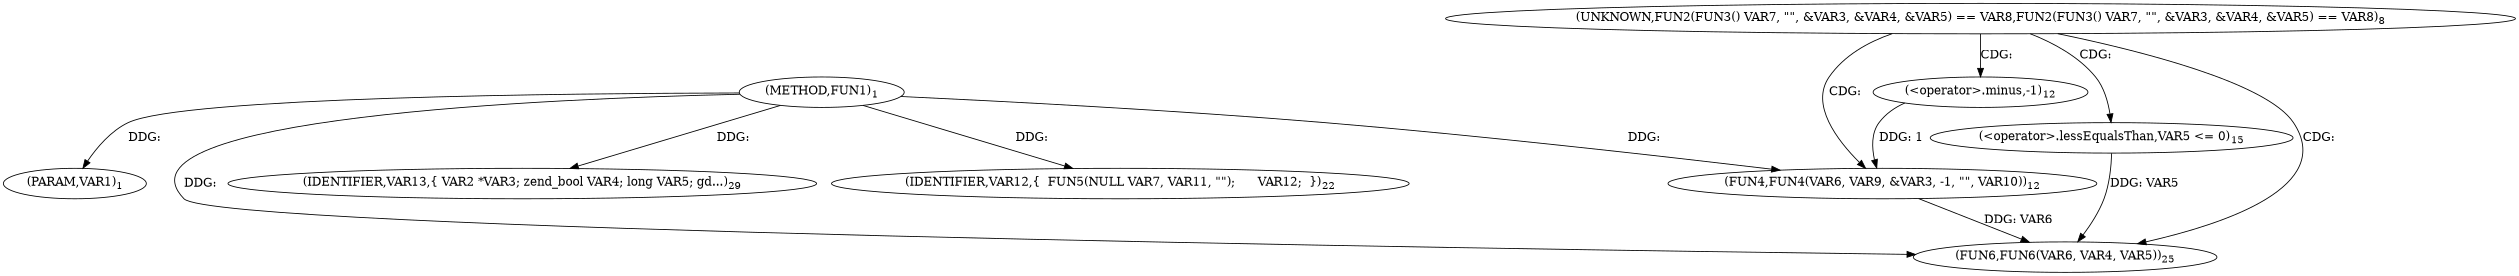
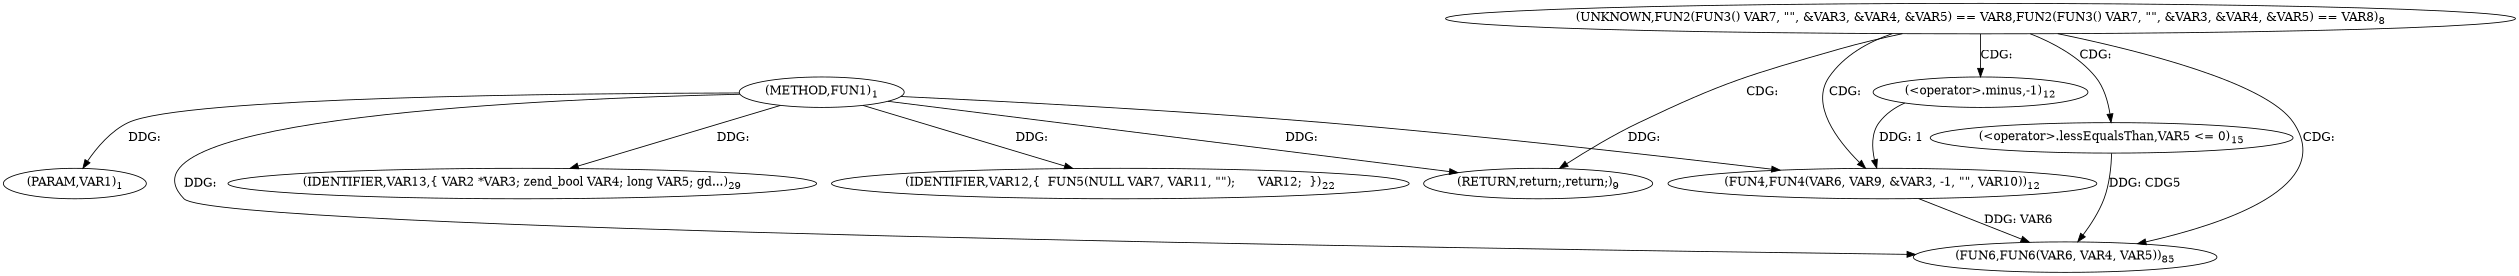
none -> (1538, 184)
(2145, 184) -> (2145, 184)
(2168, 256) -> (2168, 256)
